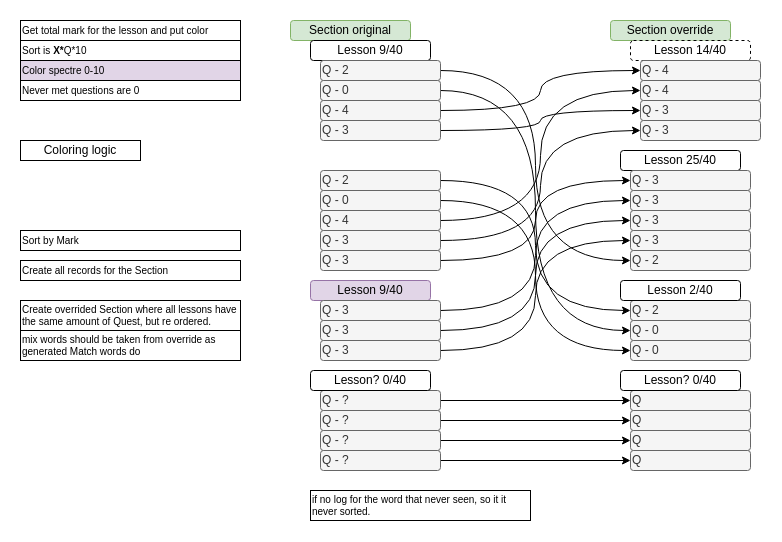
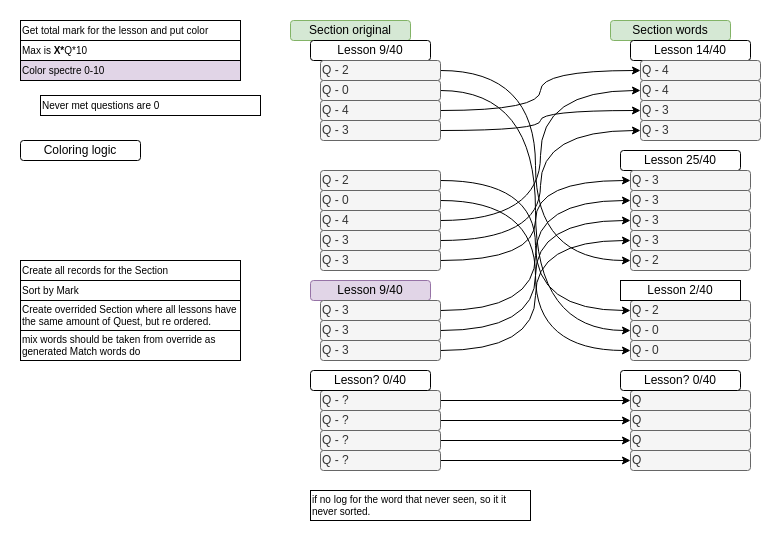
(671, 31) -> (671, 31)
(58, 51) -> (55, 51)
(691, 51) -> (691, 51)
(131, 91) -> (151, 106)
(81, 151) -> (81, 151)
(131, 241) -> (131, 291)
(681, 291) -> (681, 291)
